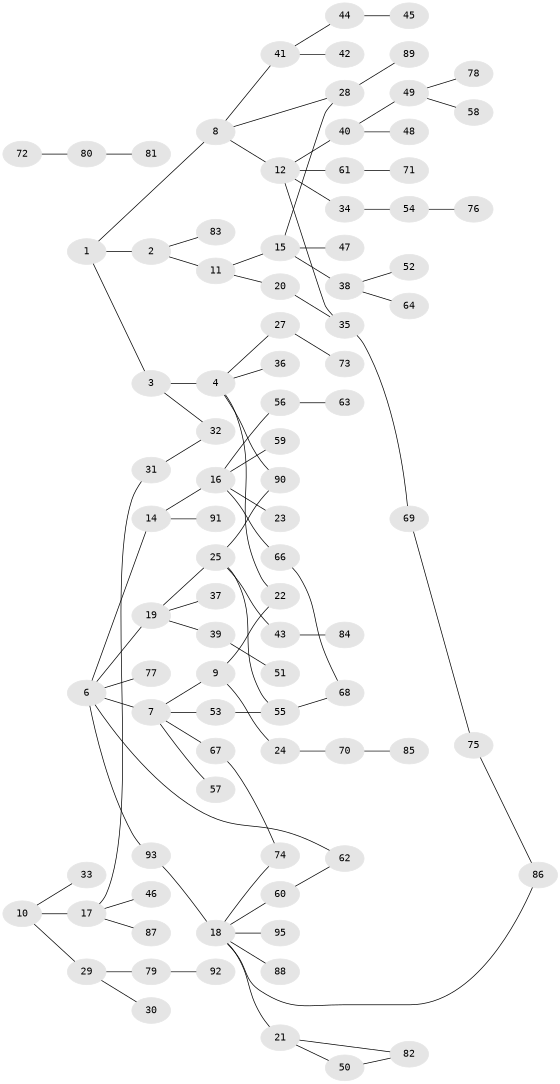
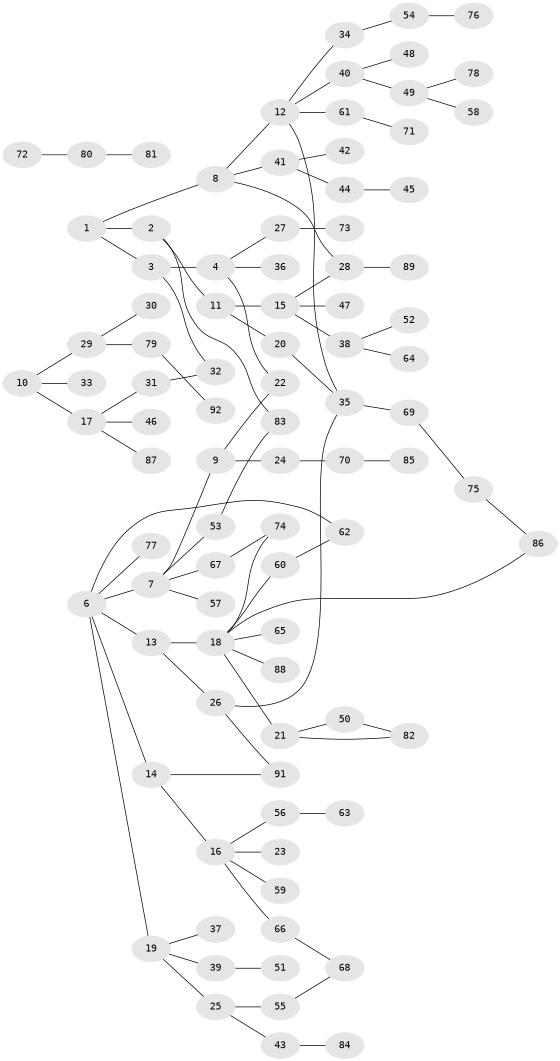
(280, 480) -> none
none -> (216, 703)
(243, 712) -> (242, 472)
(151, 856) -> (151, 643)
(280, 933) -> (280, 631)
